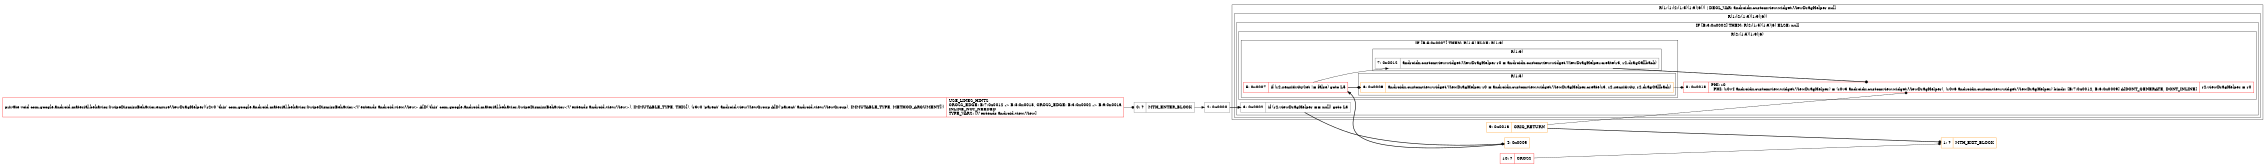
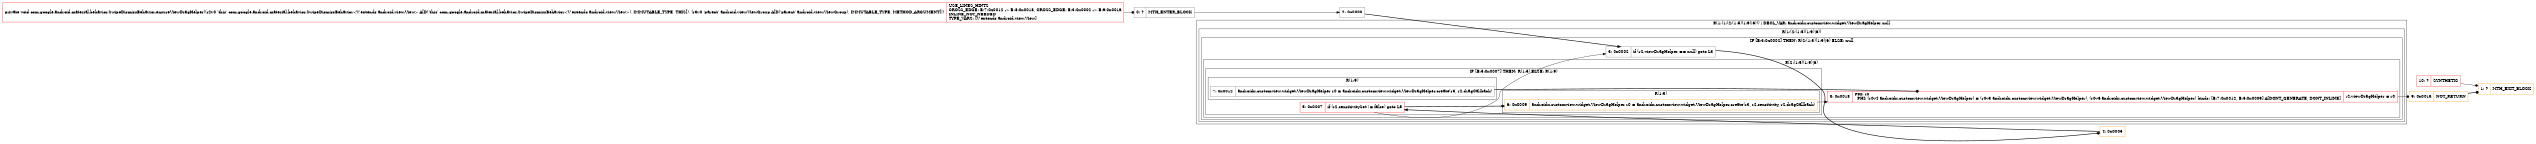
(1349, 74) -> (1494, 102)
(1726, 109) -> (2402, 97)
(1529, 127) -> (2451, 97)
(1524, 158) -> (2446, 81)
